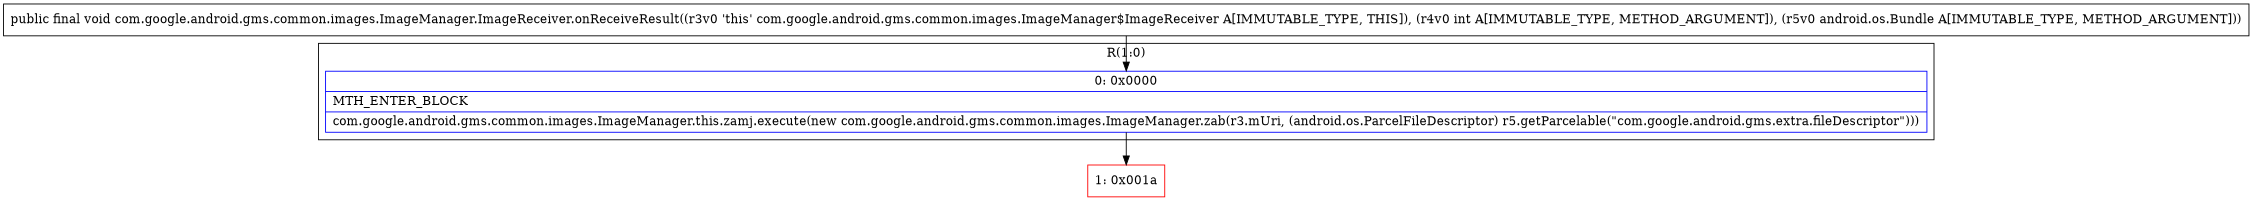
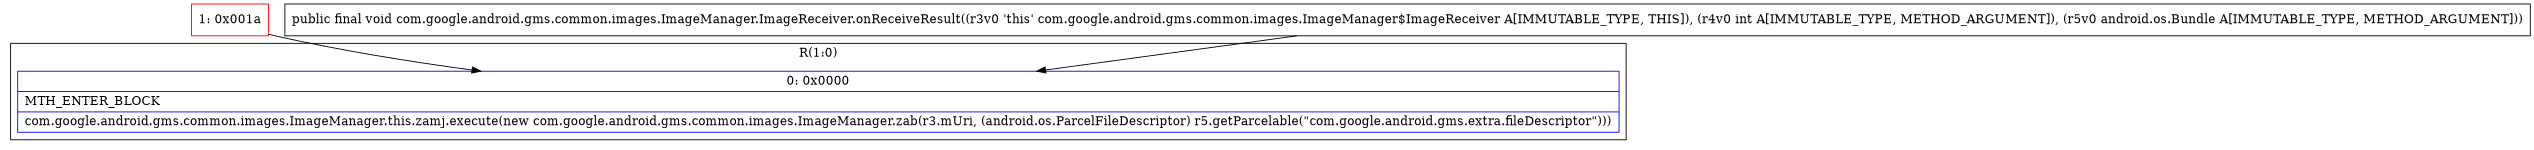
(1126, 145) -> (370, 54)
